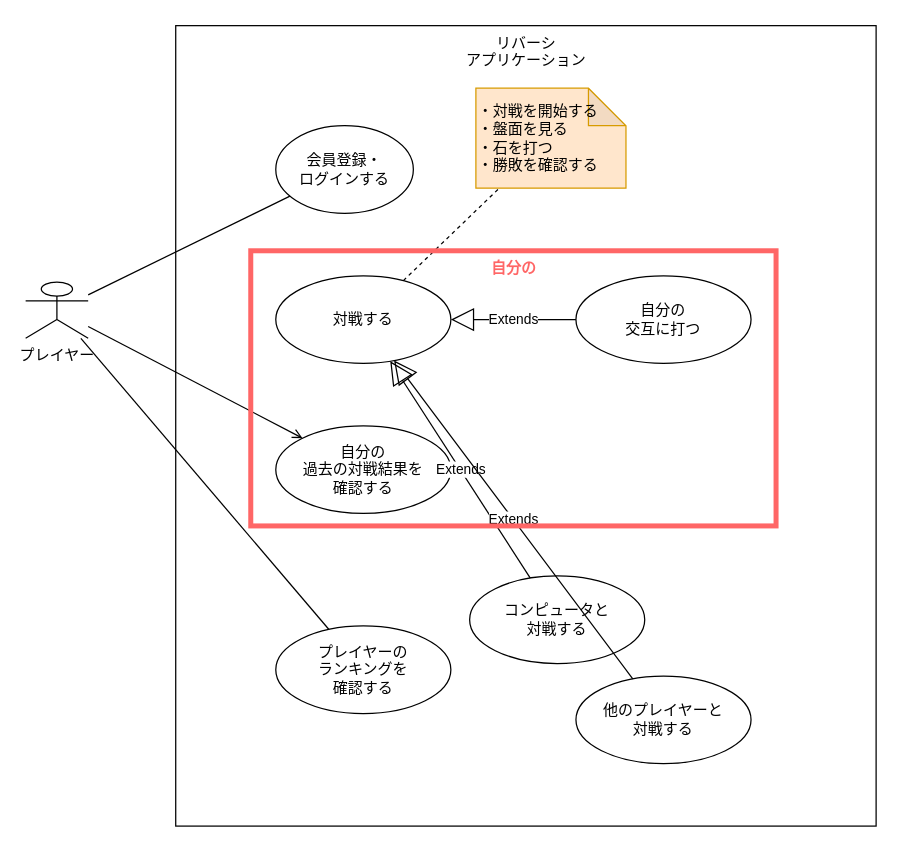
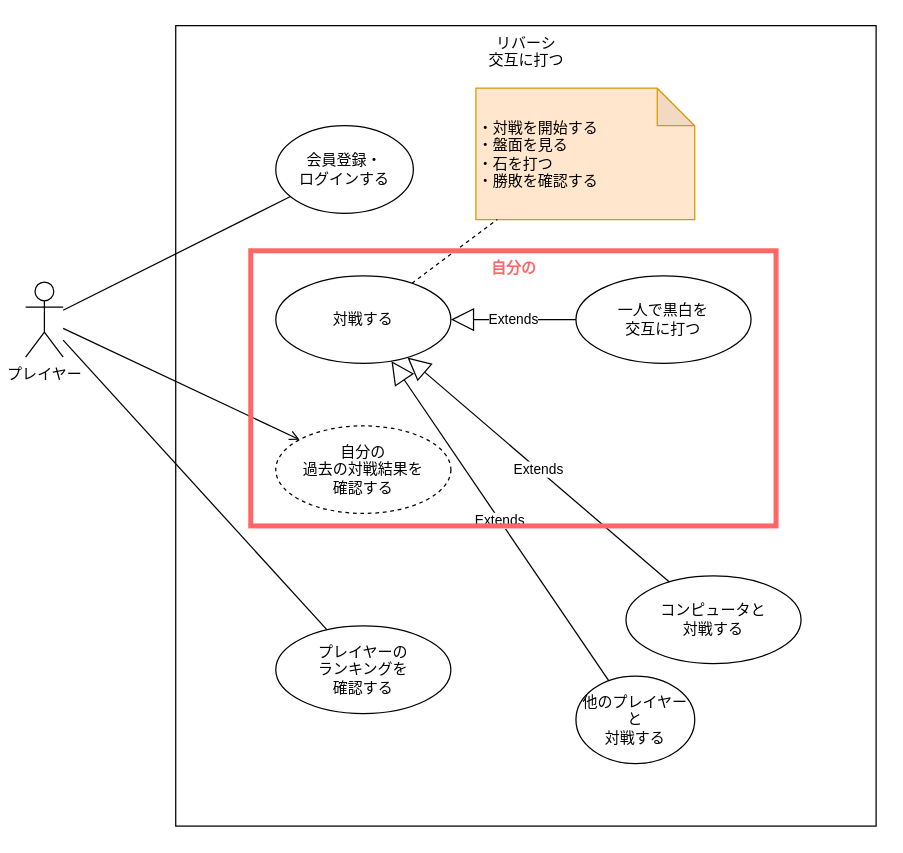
(526, 52) -> (526, 52)
(551, 138) -> (585, 154)
(57, 310) -> (44, 319)
(663, 319) -> (663, 319)
(363, 469) -> (363, 469)
(557, 619) -> (713, 619)
(663, 719) -> (635, 719)
